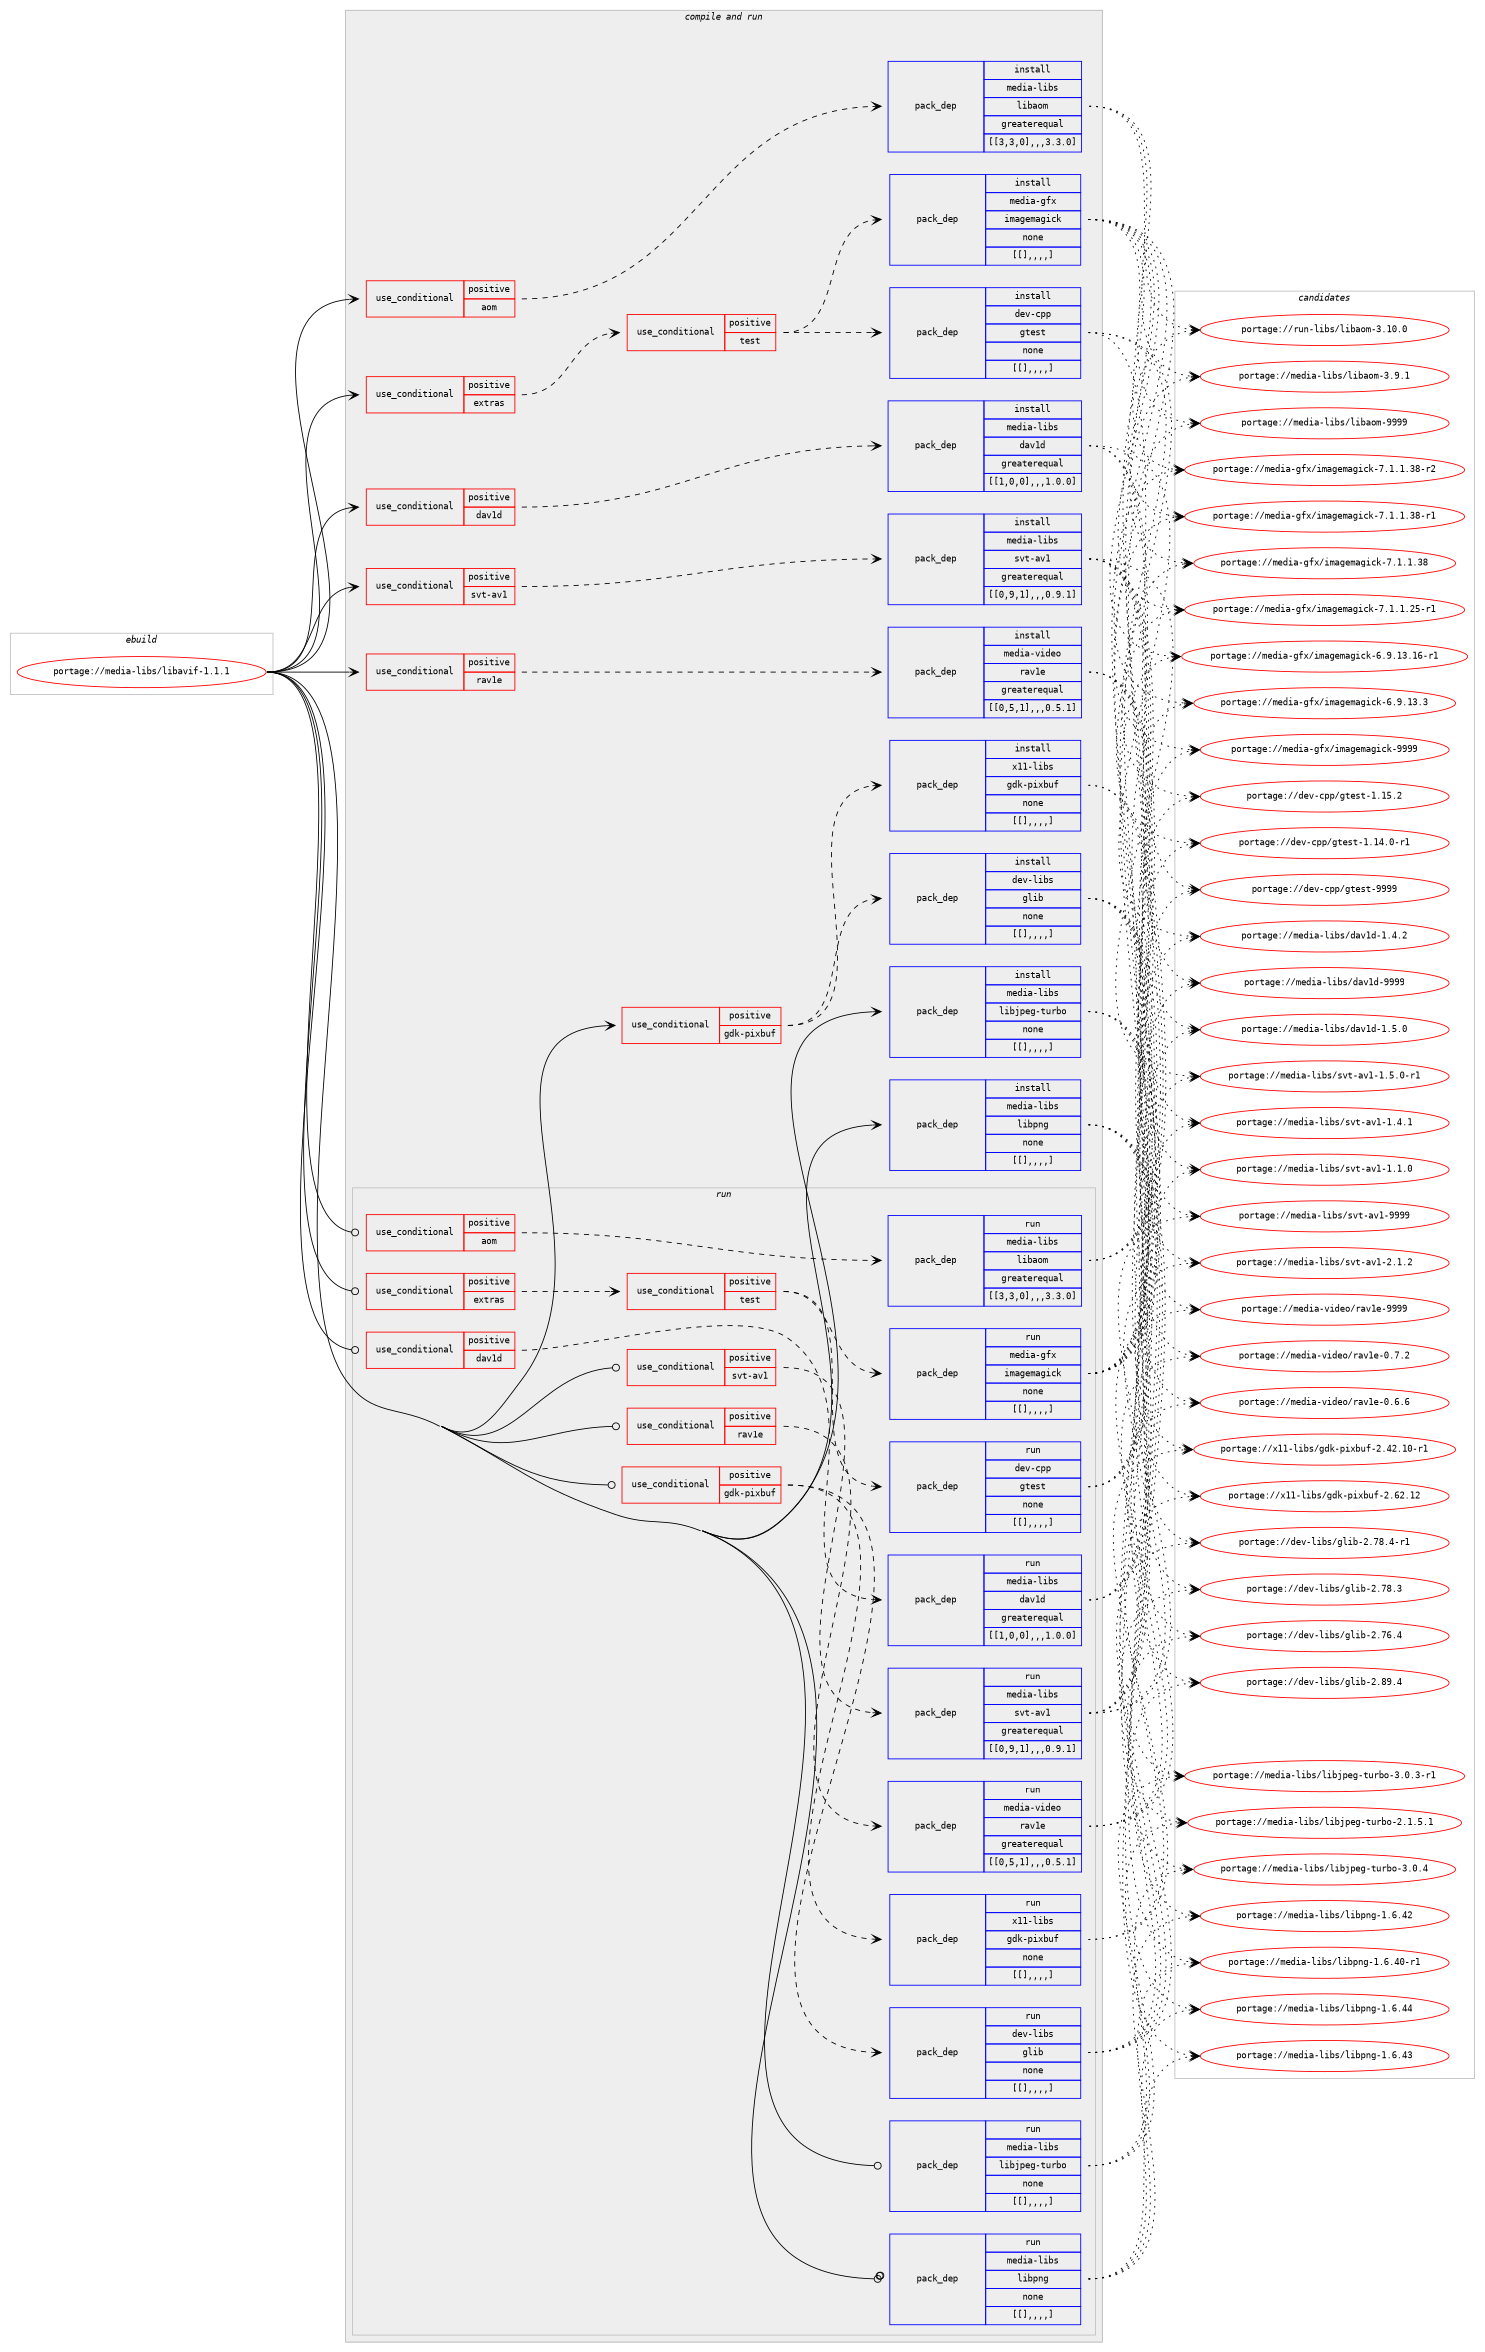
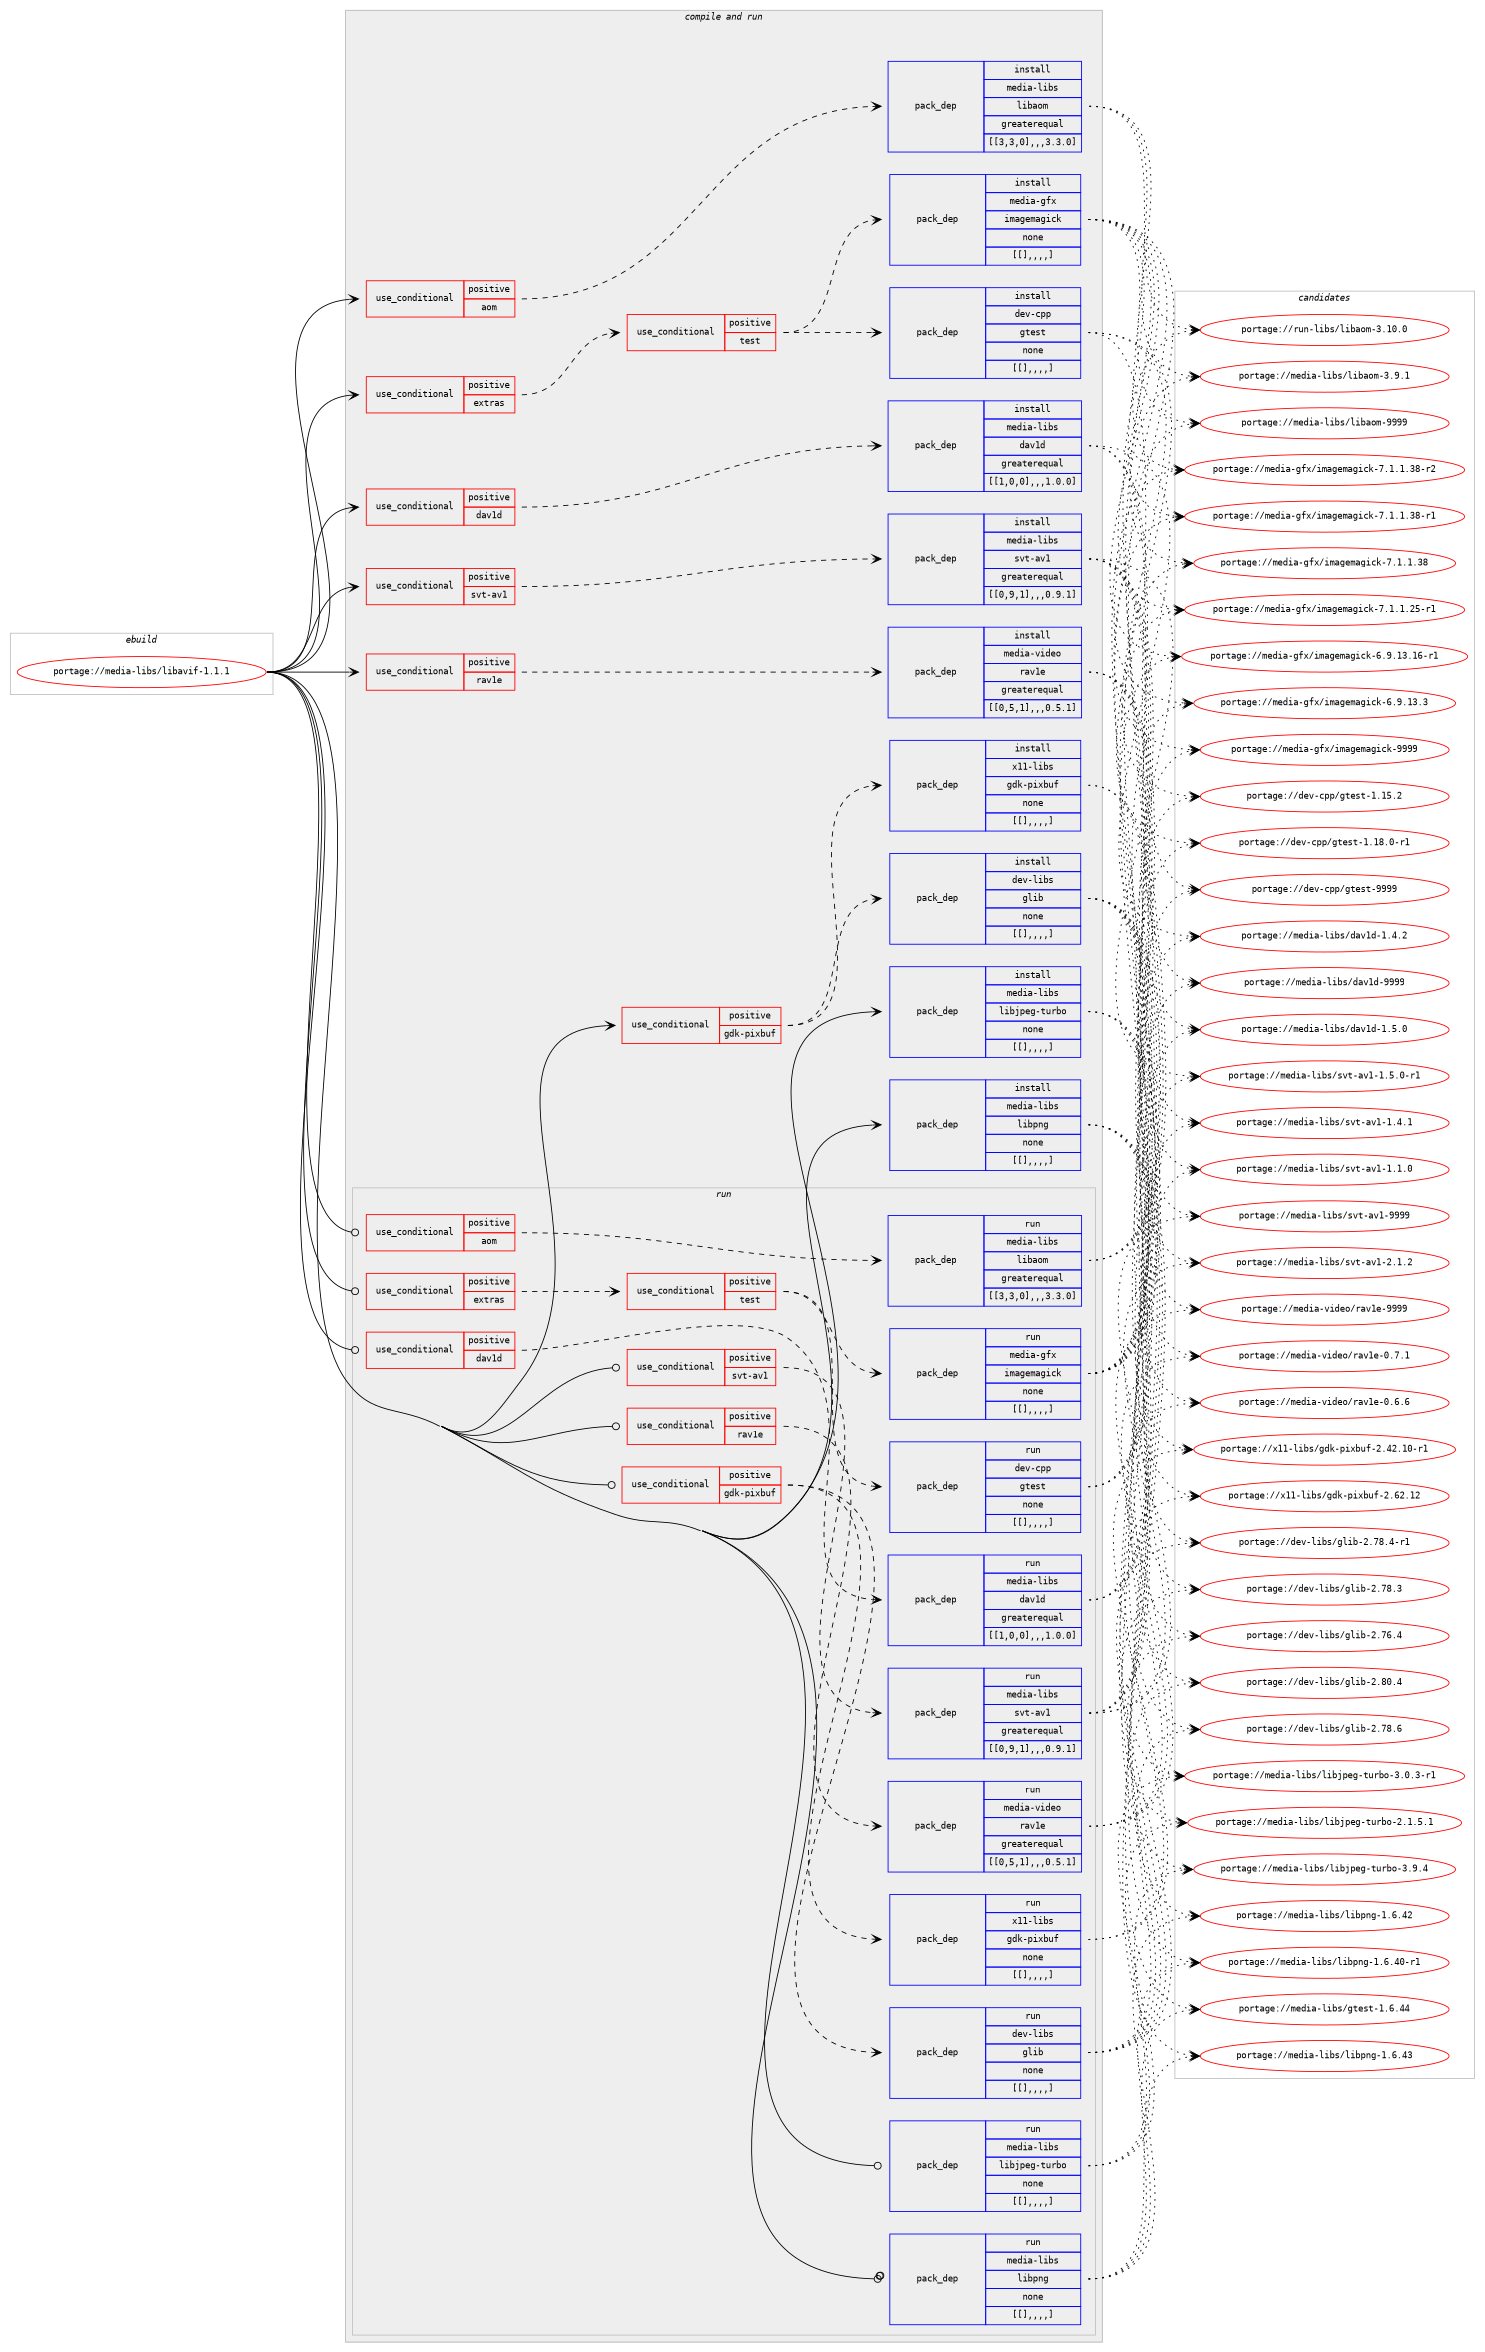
(1325, 843) -> (1325, 843)
(1325, 1356) -> (1325, 1356)
(1325, 1683) -> (1325, 1683)
none -> (1325, 1730)
(1325, 1869) -> (1325, 1869)
(1325, 2009) -> (1325, 2009)
